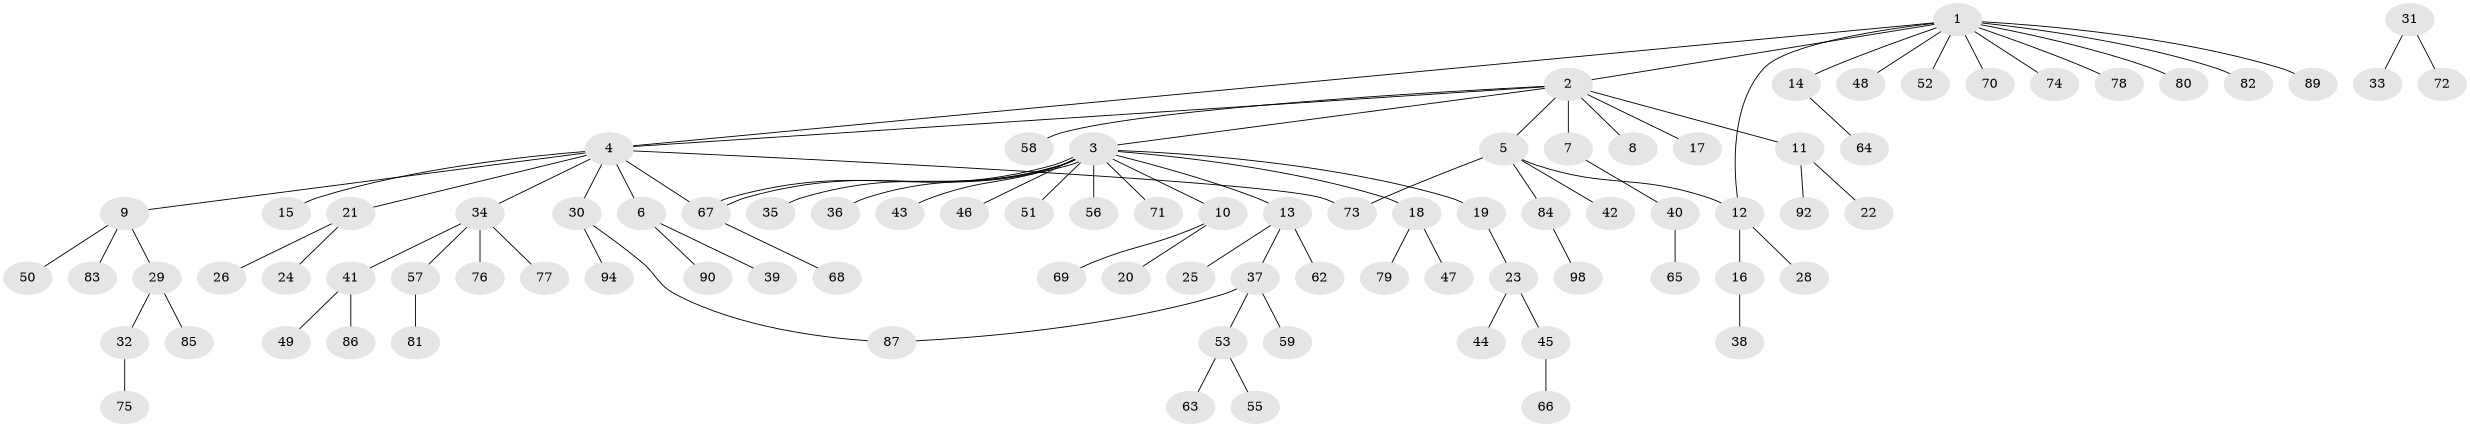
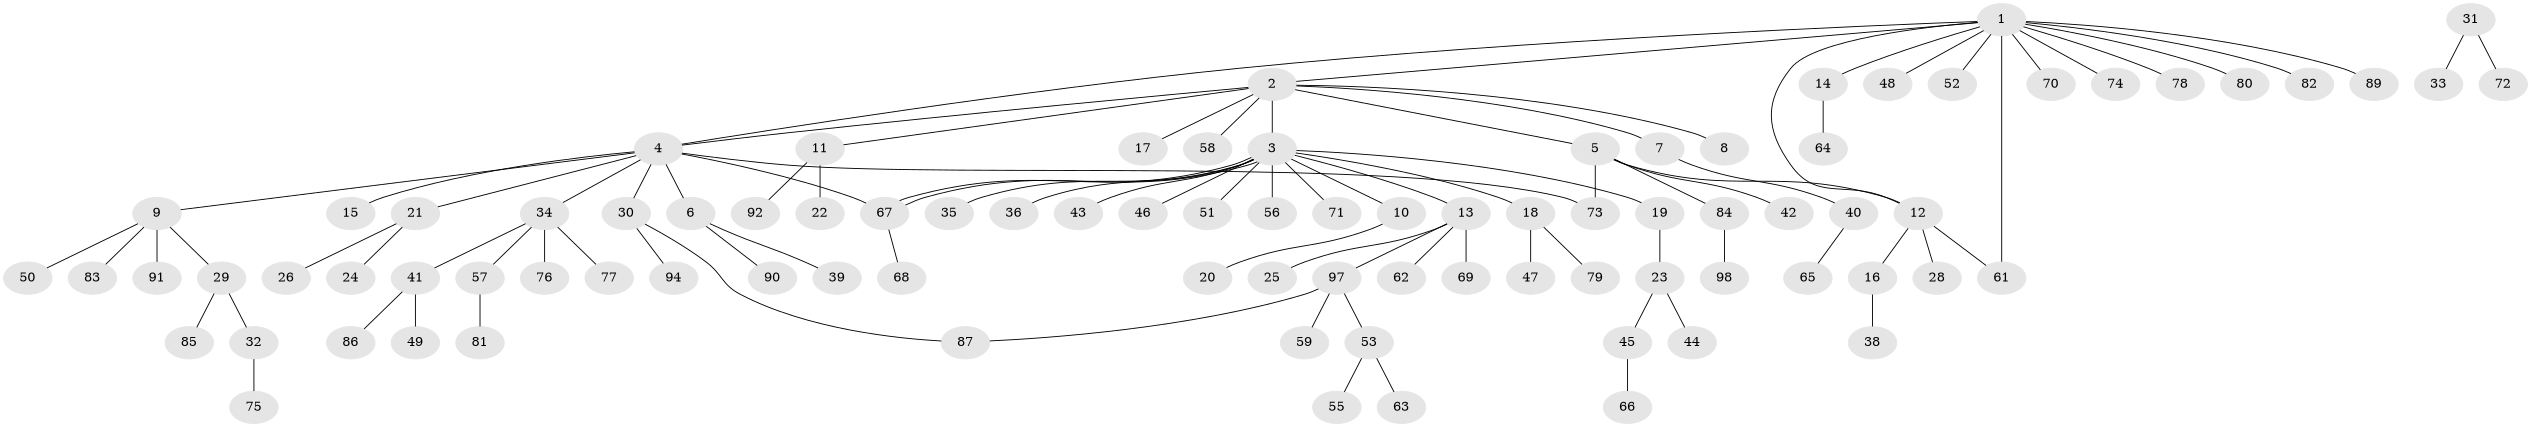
(1142, 246) -> (1466, 246)
none -> (157, 278)
(1255, 278) -> (1337, 278)
none -> (2002, 278)
